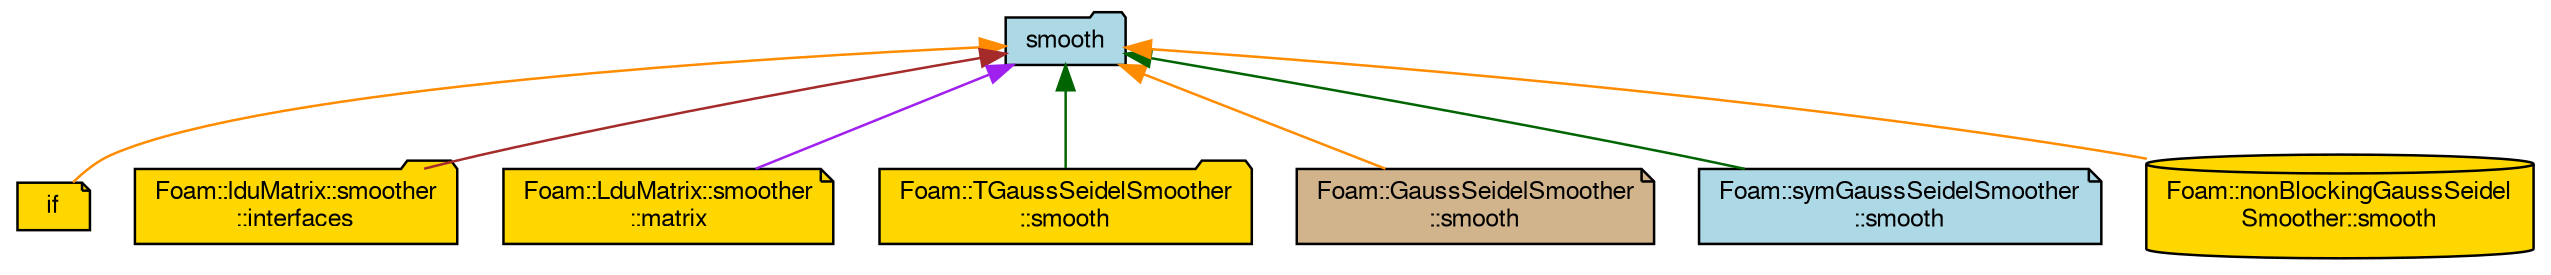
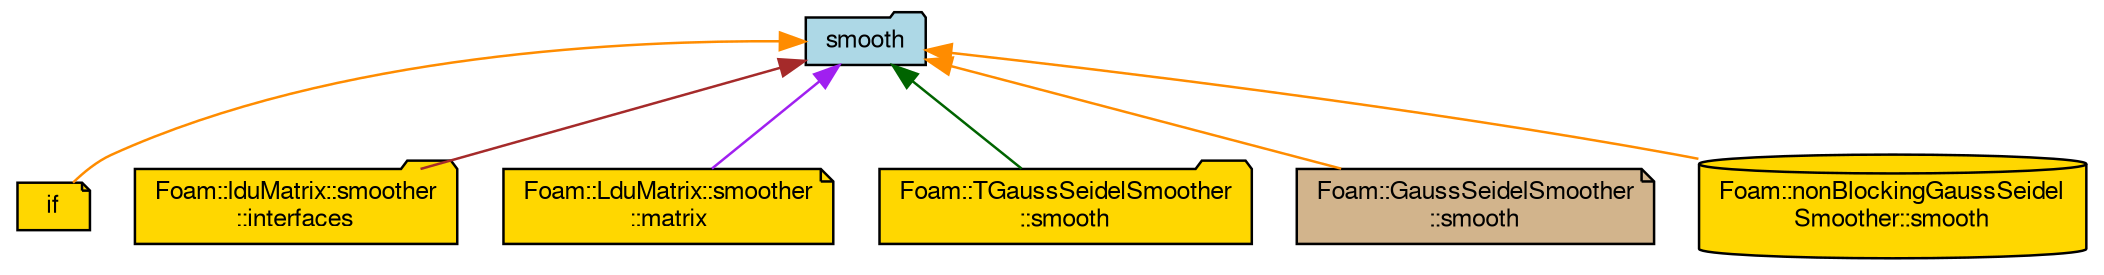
(1900, 206) -> none
